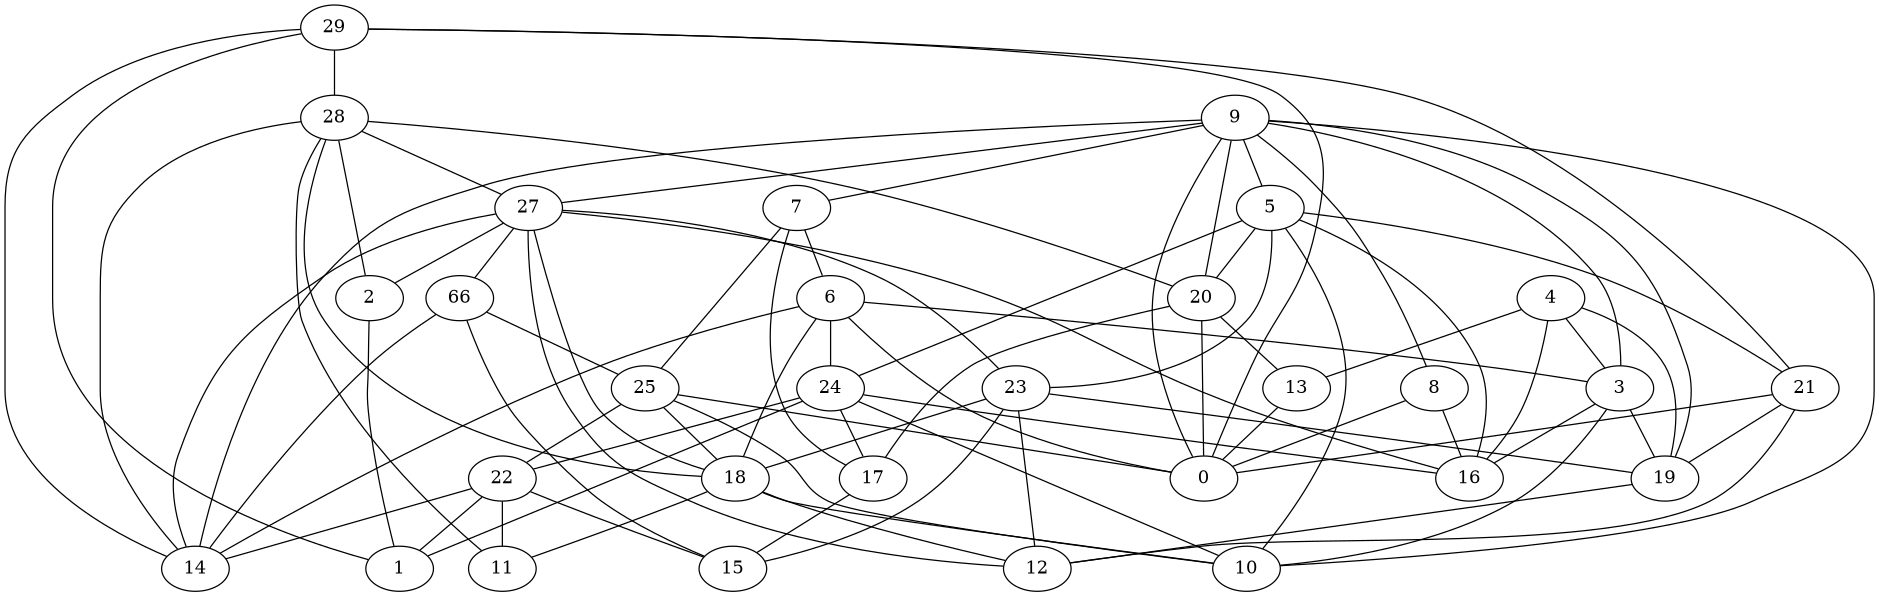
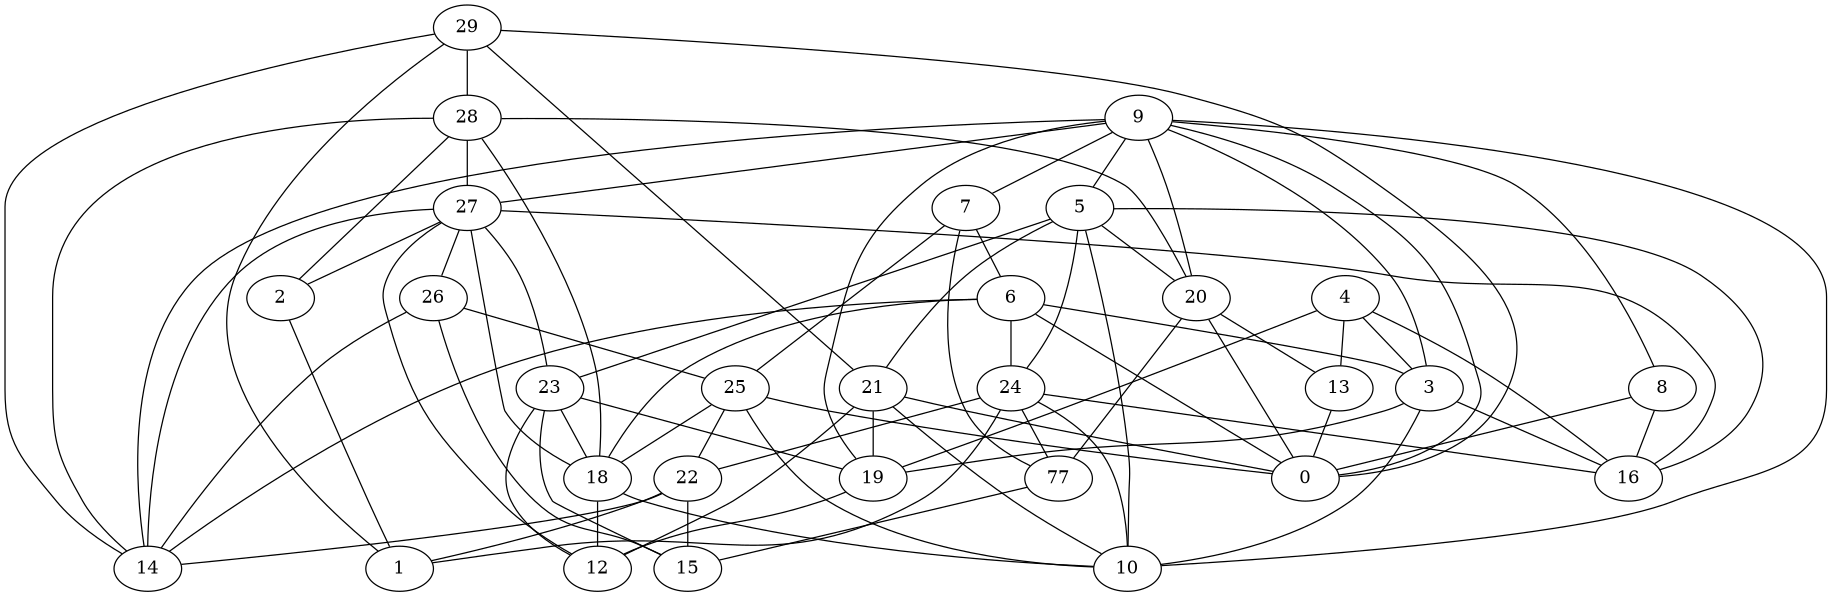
(460, 298) -> (433, 298)
(873, 479) -> (1059, 479)
none -> (993, 487)
(502, 569) -> none
